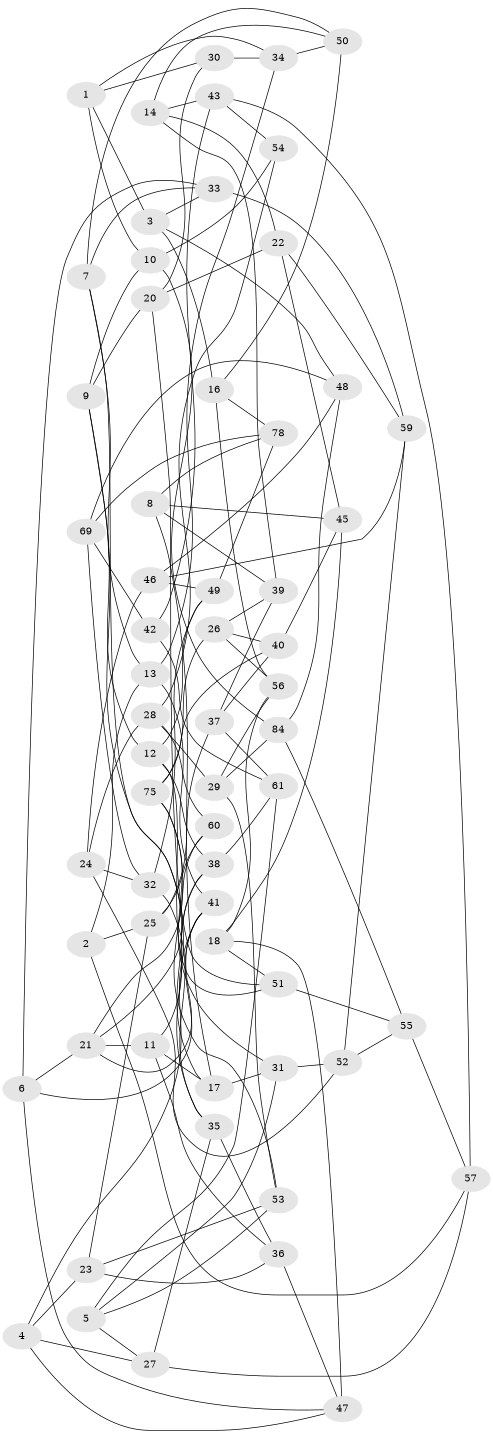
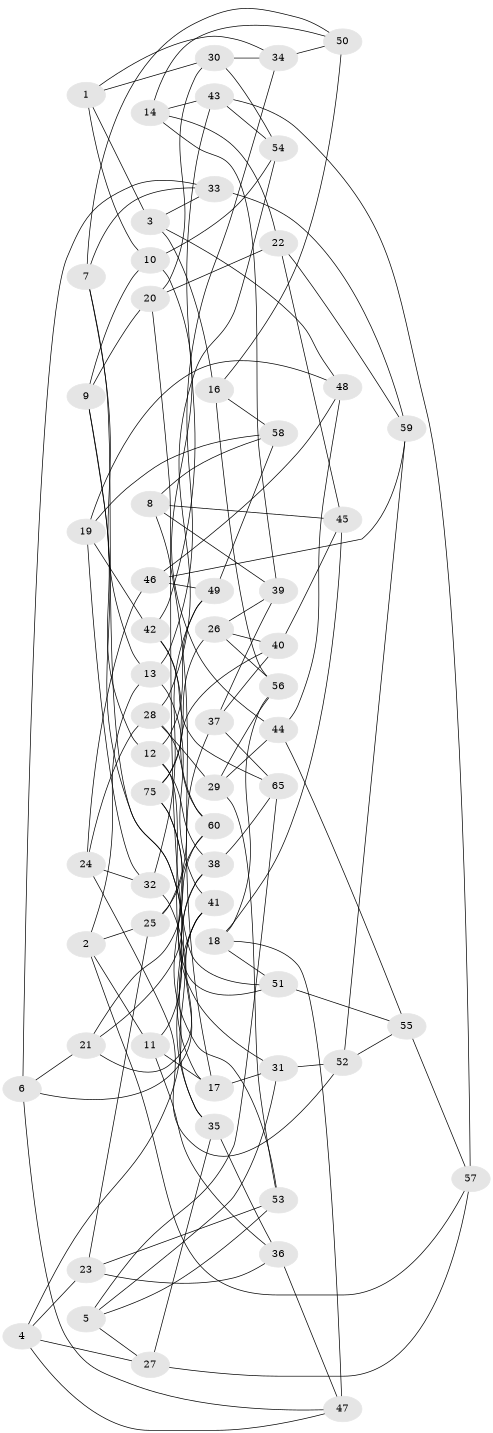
none -> (248, 98)
(279, 434) -> (279, 434)
(86, 532) -> (86, 532)
none -> (181, 729)
(279, 730) -> (279, 730)
(279, 786) -> (279, 786)
(118, 1046) -> (116, 991)
